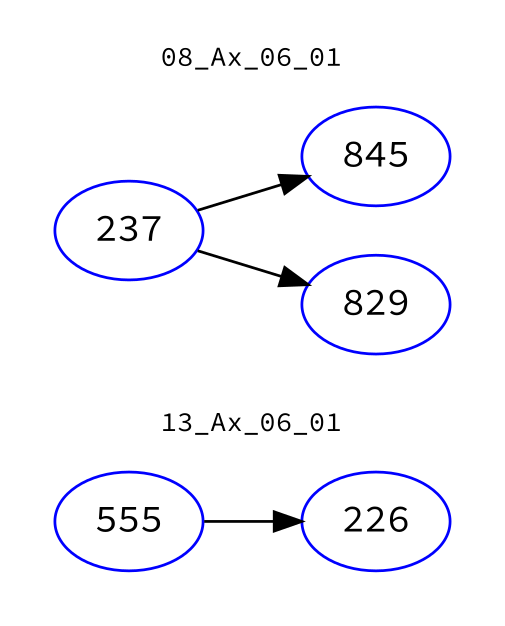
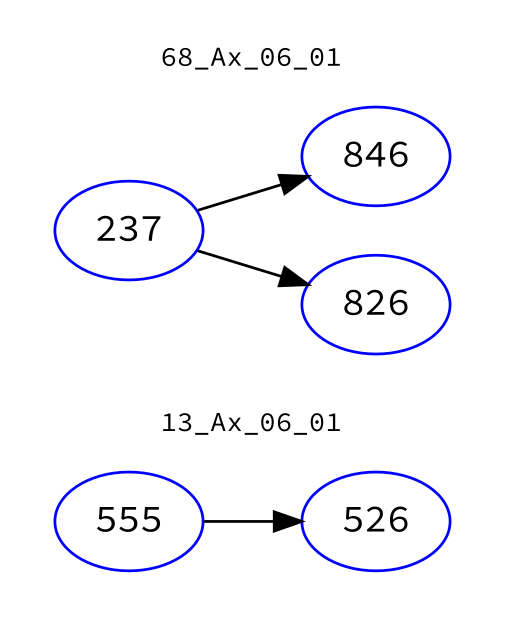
(252, 59) -> (252, 59)
(376, 156) -> (376, 156)
(376, 305) -> (376, 305)
(376, 521) -> (376, 521)
